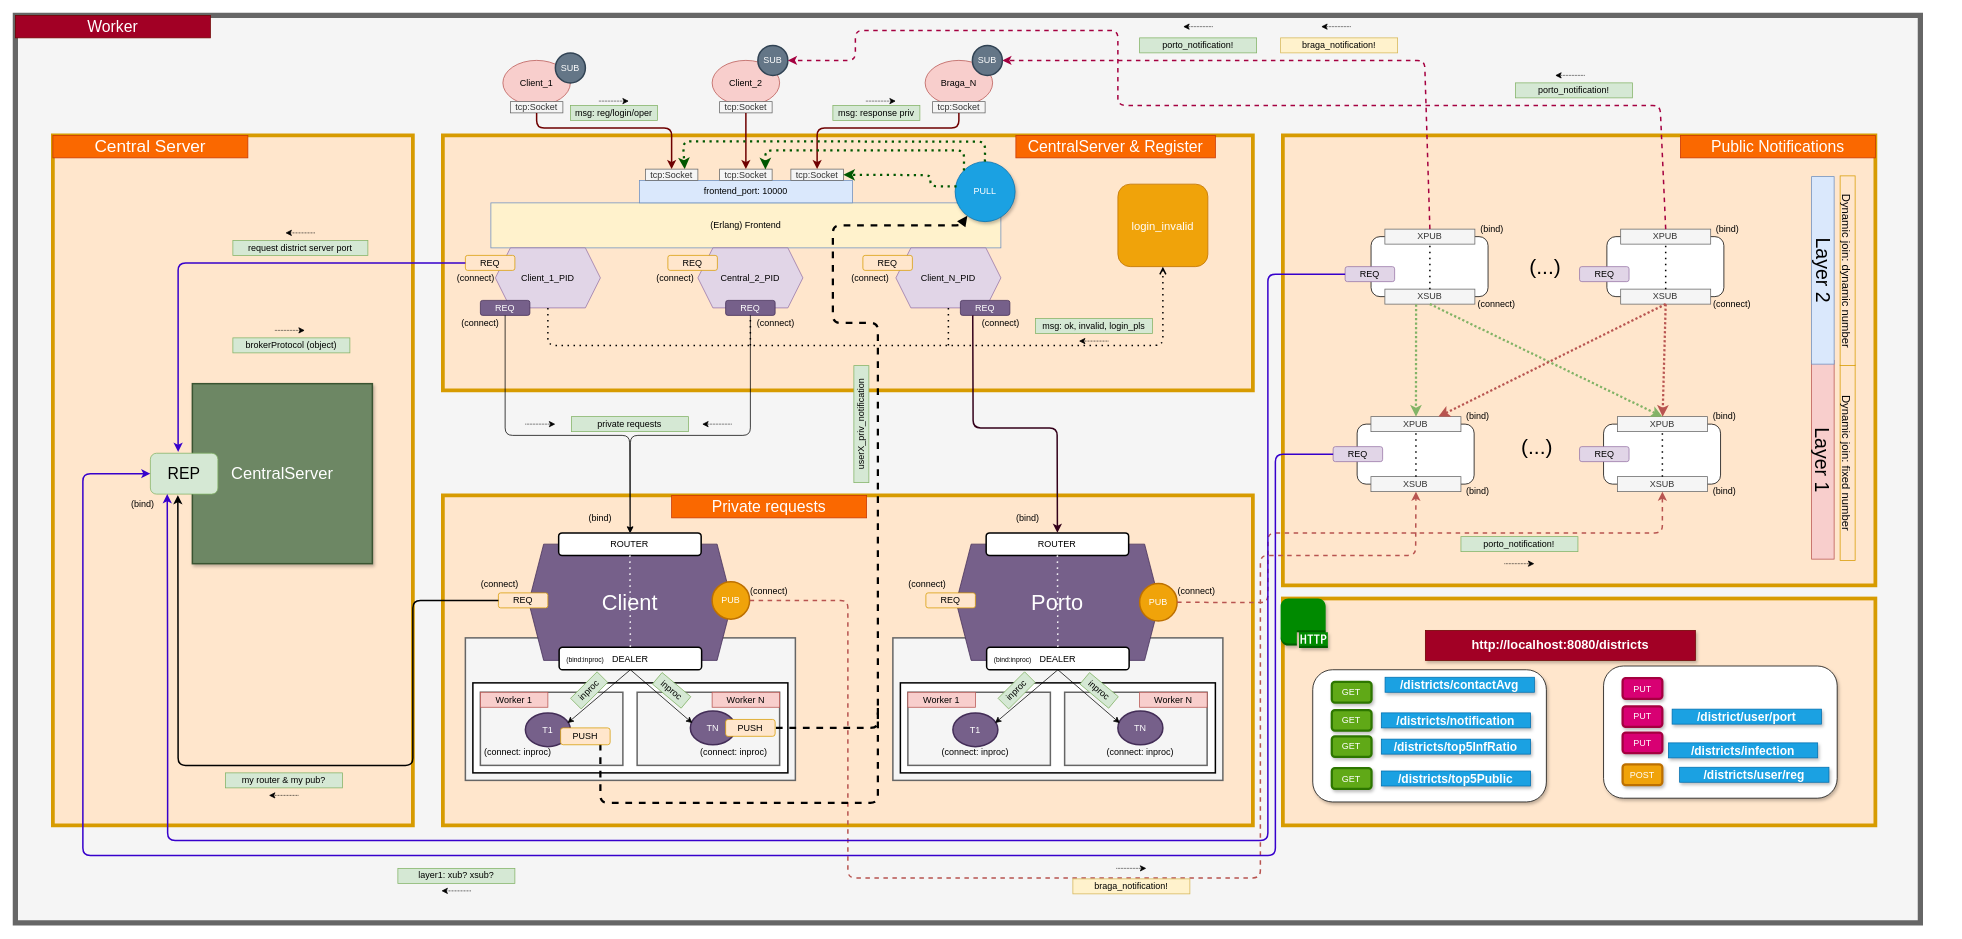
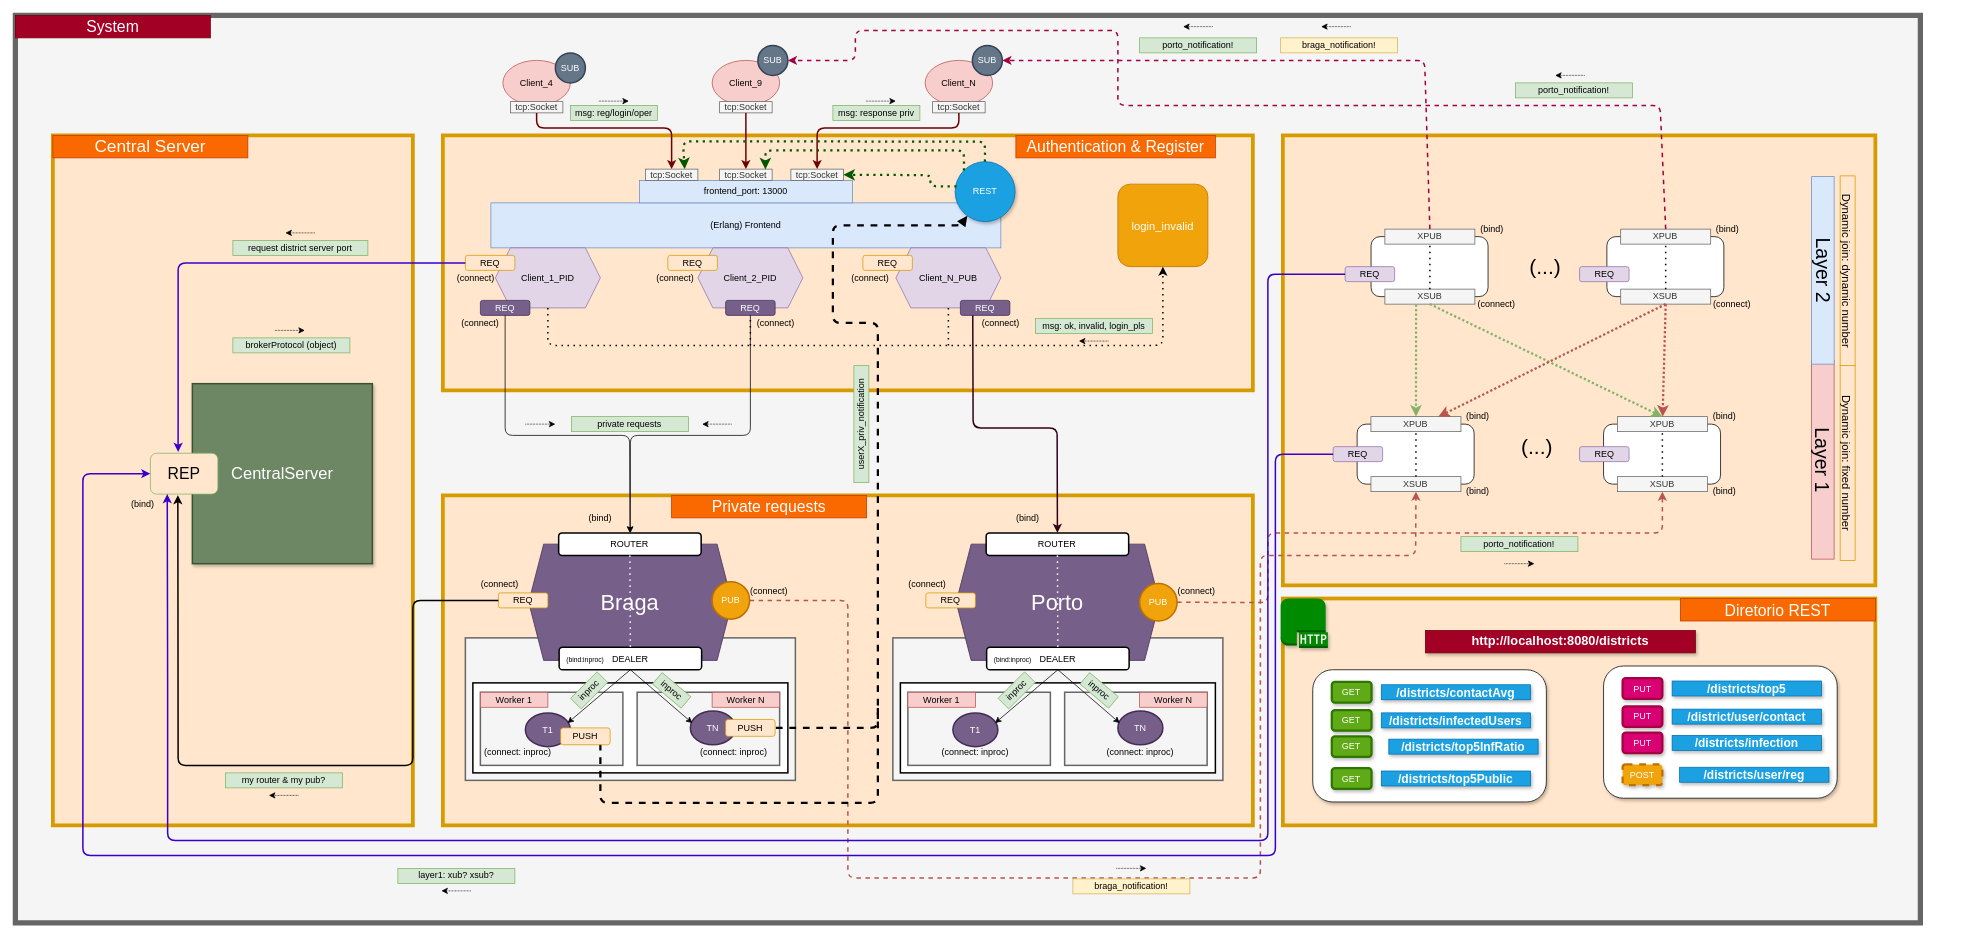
(113, 27) -> (113, 27)
(537, 83) -> (537, 83)
(746, 83) -> (746, 83)
(959, 83) -> (959, 83)
(1116, 147) -> (1116, 147)
(1778, 147) -> none
(746, 192) -> (746, 192)
(985, 192) -> (985, 192)
(746, 225) -> (746, 225)
(1163, 273) -> (1163, 274)
(750, 278) -> (750, 278)
(948, 278) -> (948, 278)
(184, 474) -> (184, 474)
(630, 603) -> (630, 603)
none -> (1778, 610)
(1560, 645) -> (1560, 642)
(1460, 685) -> (1456, 692)
none -> (1747, 689)
(1747, 717) -> (1747, 717)
(1456, 720) -> (1456, 720)
(1456, 747) -> (1463, 747)
(1743, 750) -> (1747, 743)
(1642, 775) -> (1642, 775)
